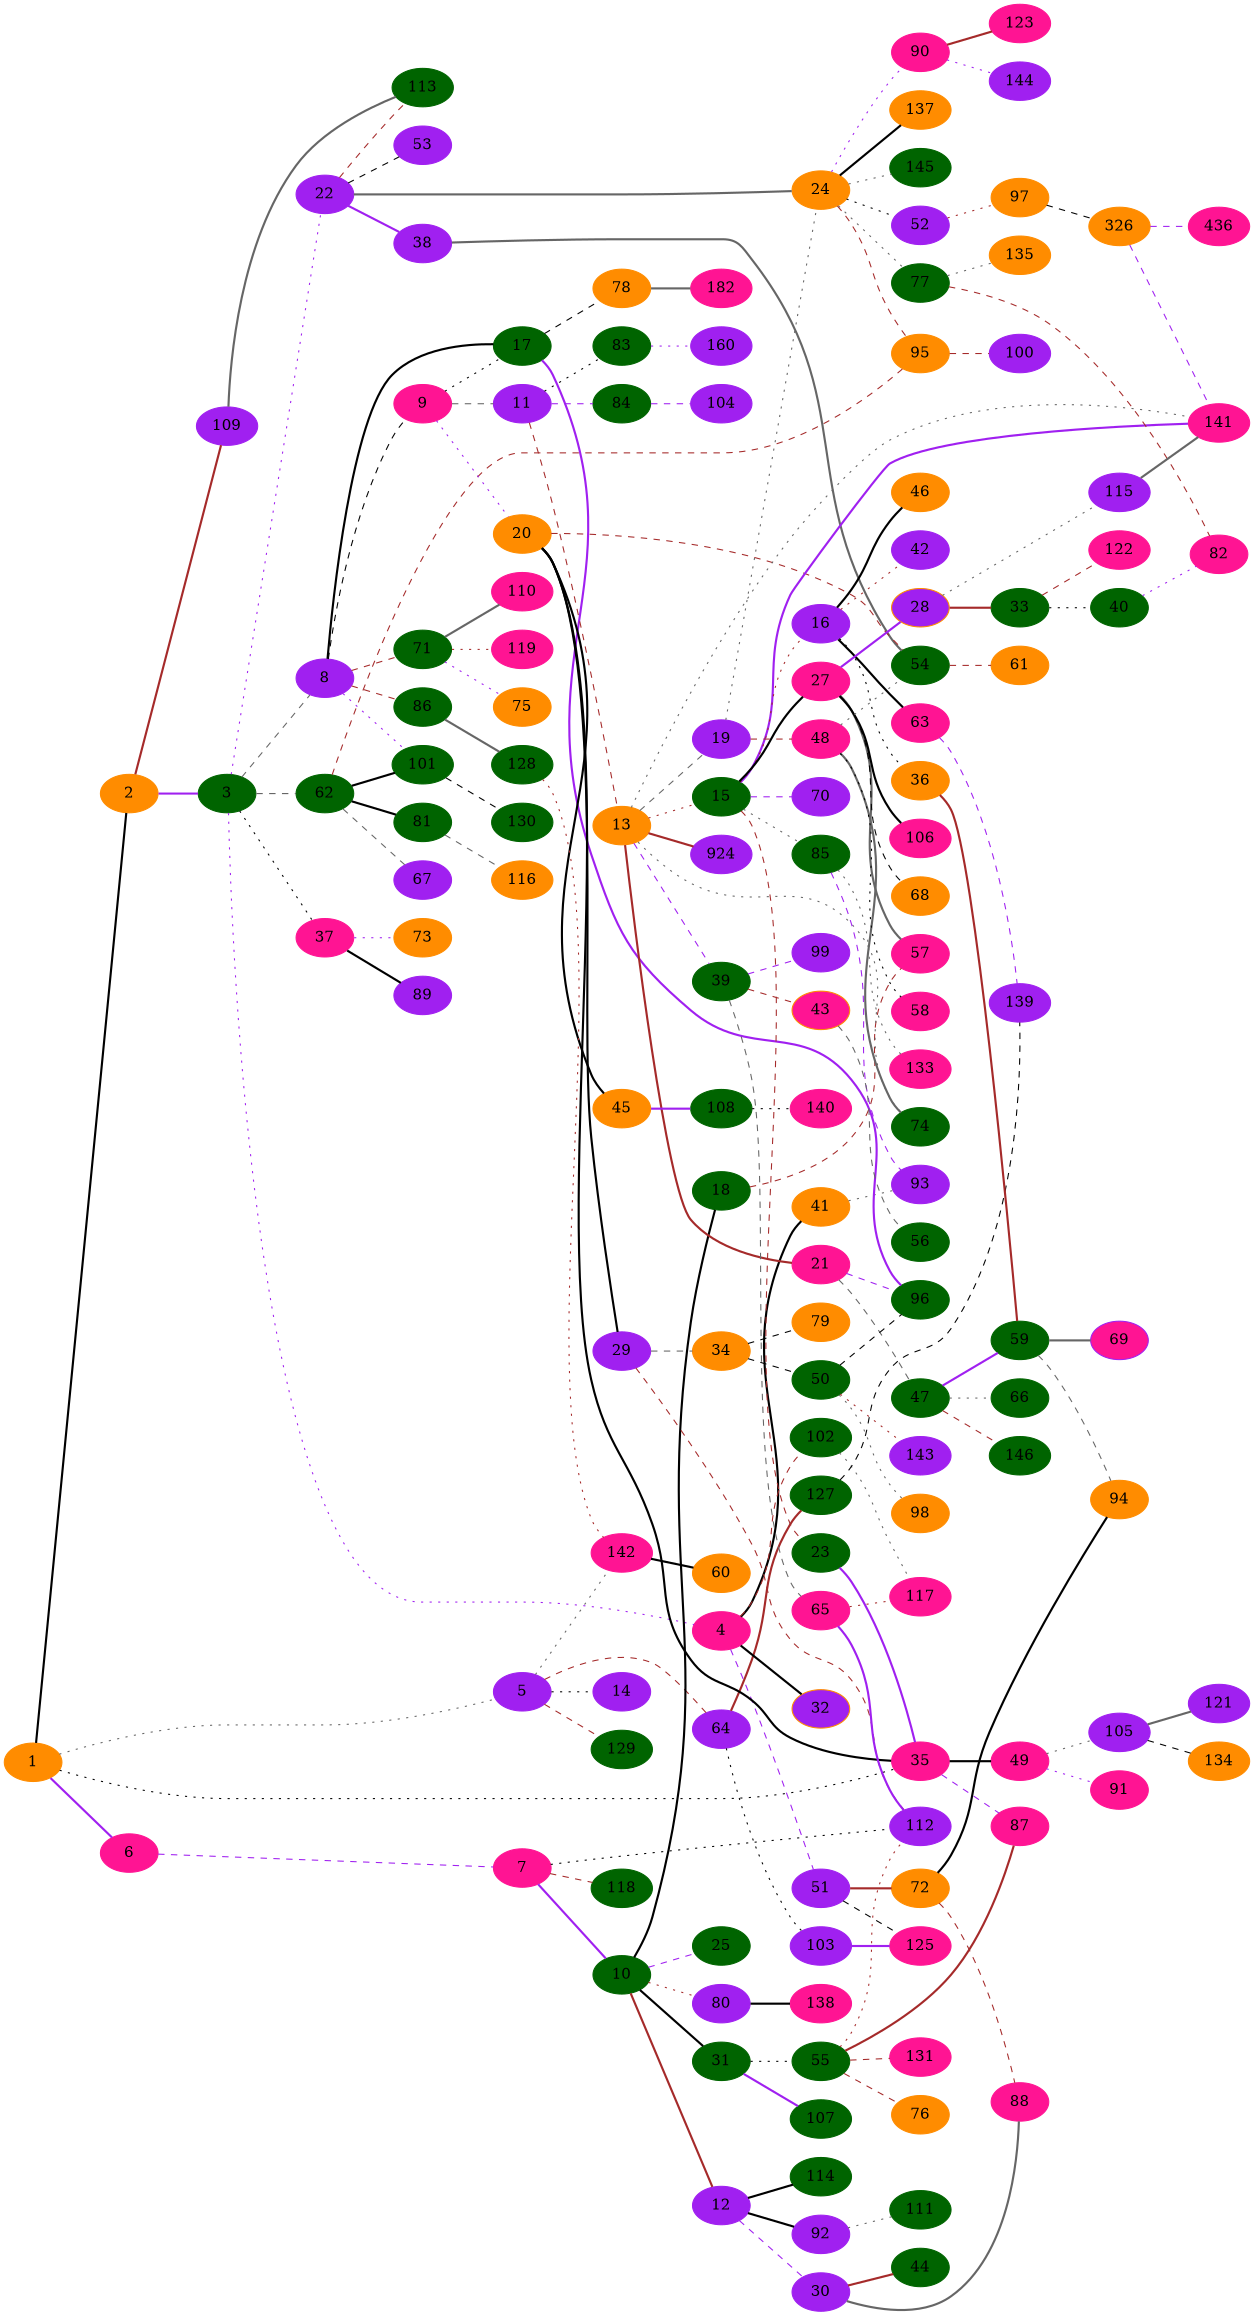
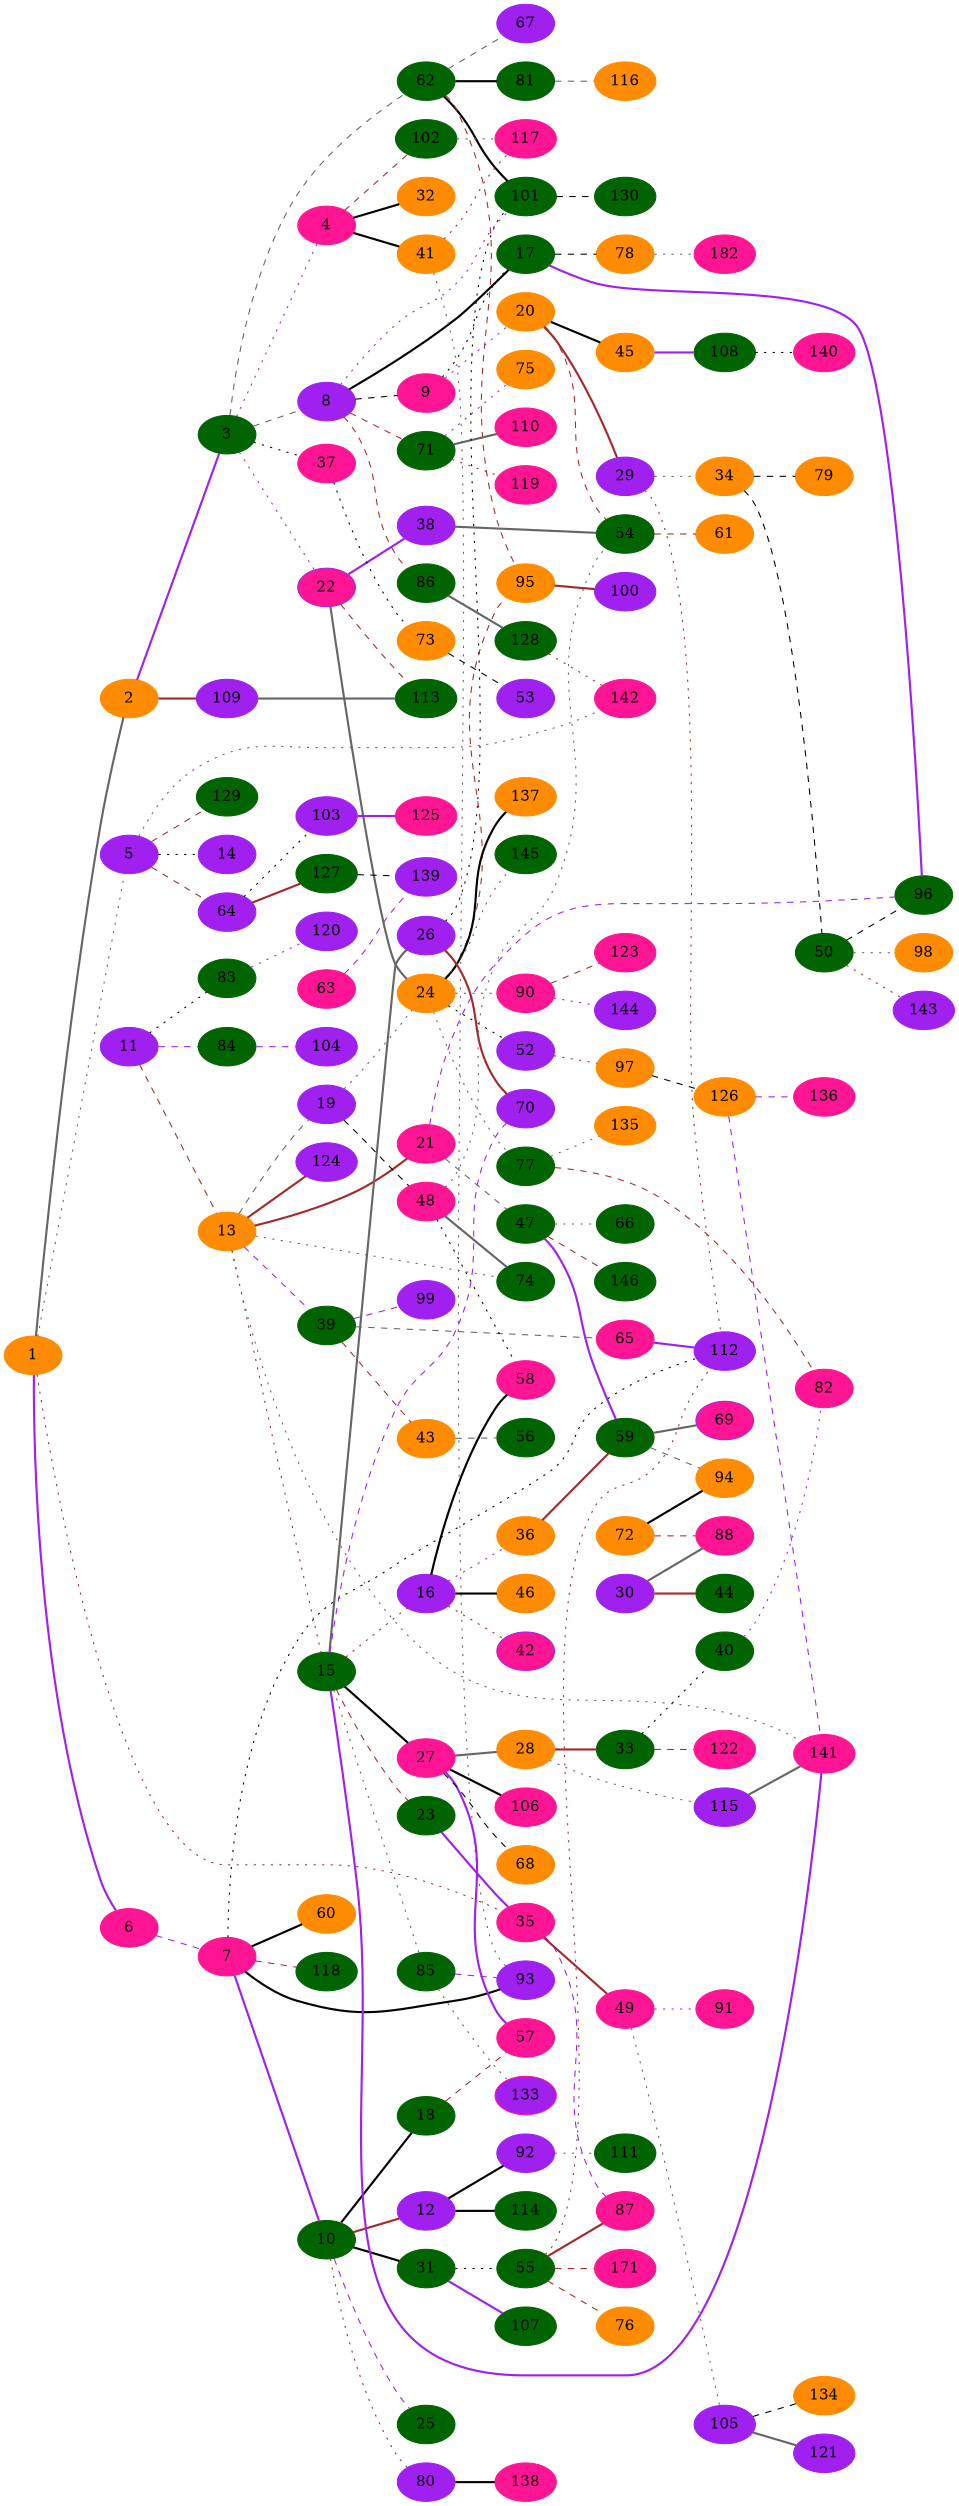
(970, 38) -> (575, 973)
(374, 170) -> (487, 676)
(325, 194) -> (327, 587)
(1120, 226) -> (725, 1097)
(1219, 226) -> (824, 1097)
(671, 288) -> (674, 254)
(721, 346) -> (327, 931)
(969, 354) -> (575, 587)
(473, 404) -> none
(920, 550) -> (526, 1651)
(920, 608) -> (526, 1749)
(871, 645) -> (476, 1754)
(871, 673) -> (453, 1499)
(869, 695) -> (476, 1565)
(779, 739) -> (370, 1146)
(871, 818) -> (476, 1891)
(721, 854) -> (327, 1162)
none -> (426, 936)
(374, 938) -> (363, 554)
(423, 995) -> none
(821, 1010) -> (426, 1439)
(920, 1069) -> (526, 2096)
(589, 1096) -> (586, 389)
(579, 1227) -> none
(81, 1278) -> (71, 1025)
(672, 1351) -> (675, 476)
(672, 1563) -> (277, 1935)
(872, 1603) -> (476, 197)
(773, 1609) -> (691, 887)
(821, 1709) -> (426, 197)
(970, 1761) -> (567, 1959)
(477, 1799) -> (141, 1774)
(821, 1888) -> none
none -> (369, 2012)
(920, 2057) -> (625, 2269)
(771, 2249) -> none
